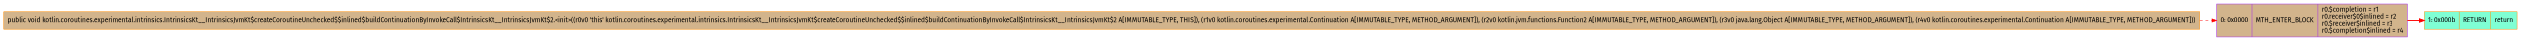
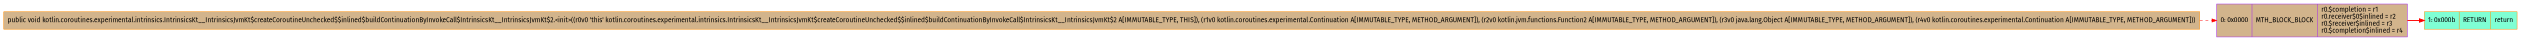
(2285, 20) -> (2285, 20)
